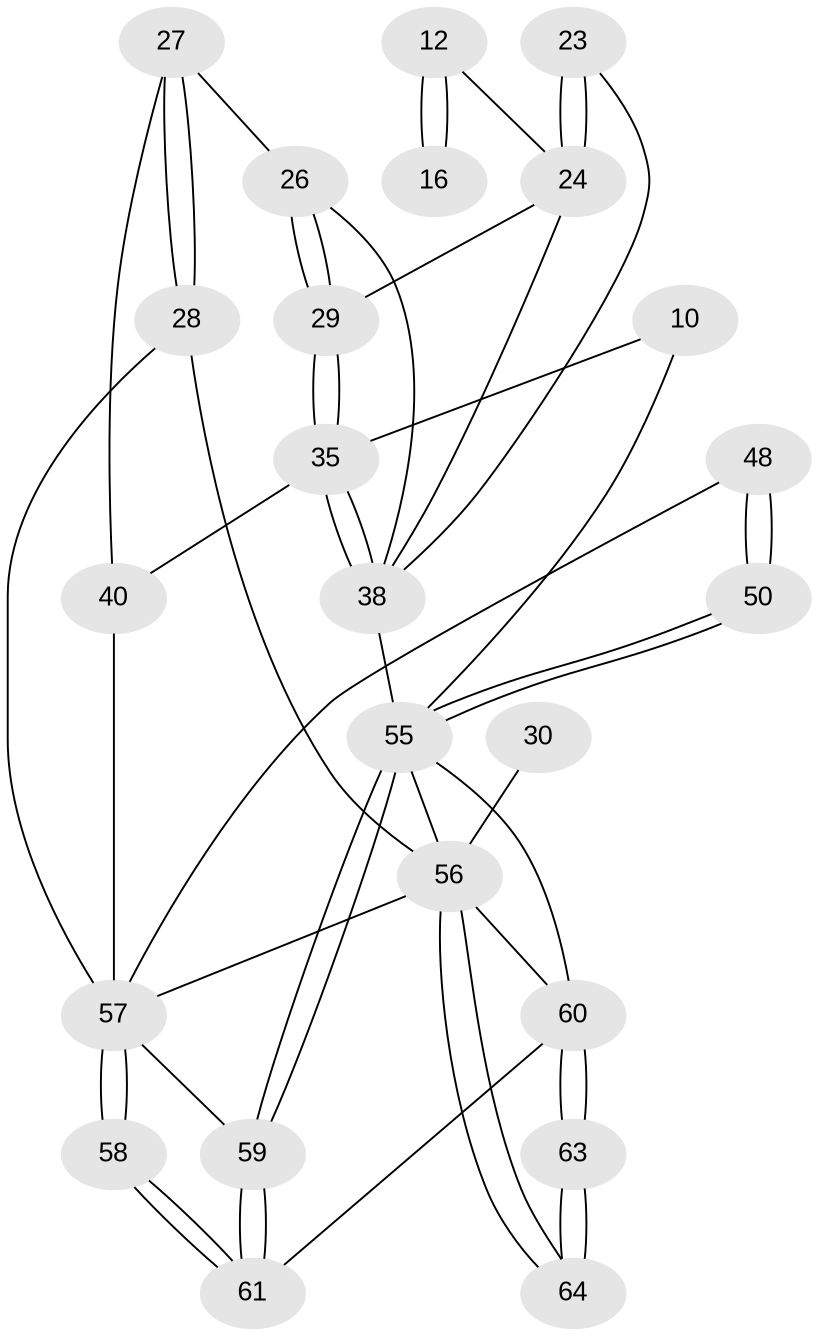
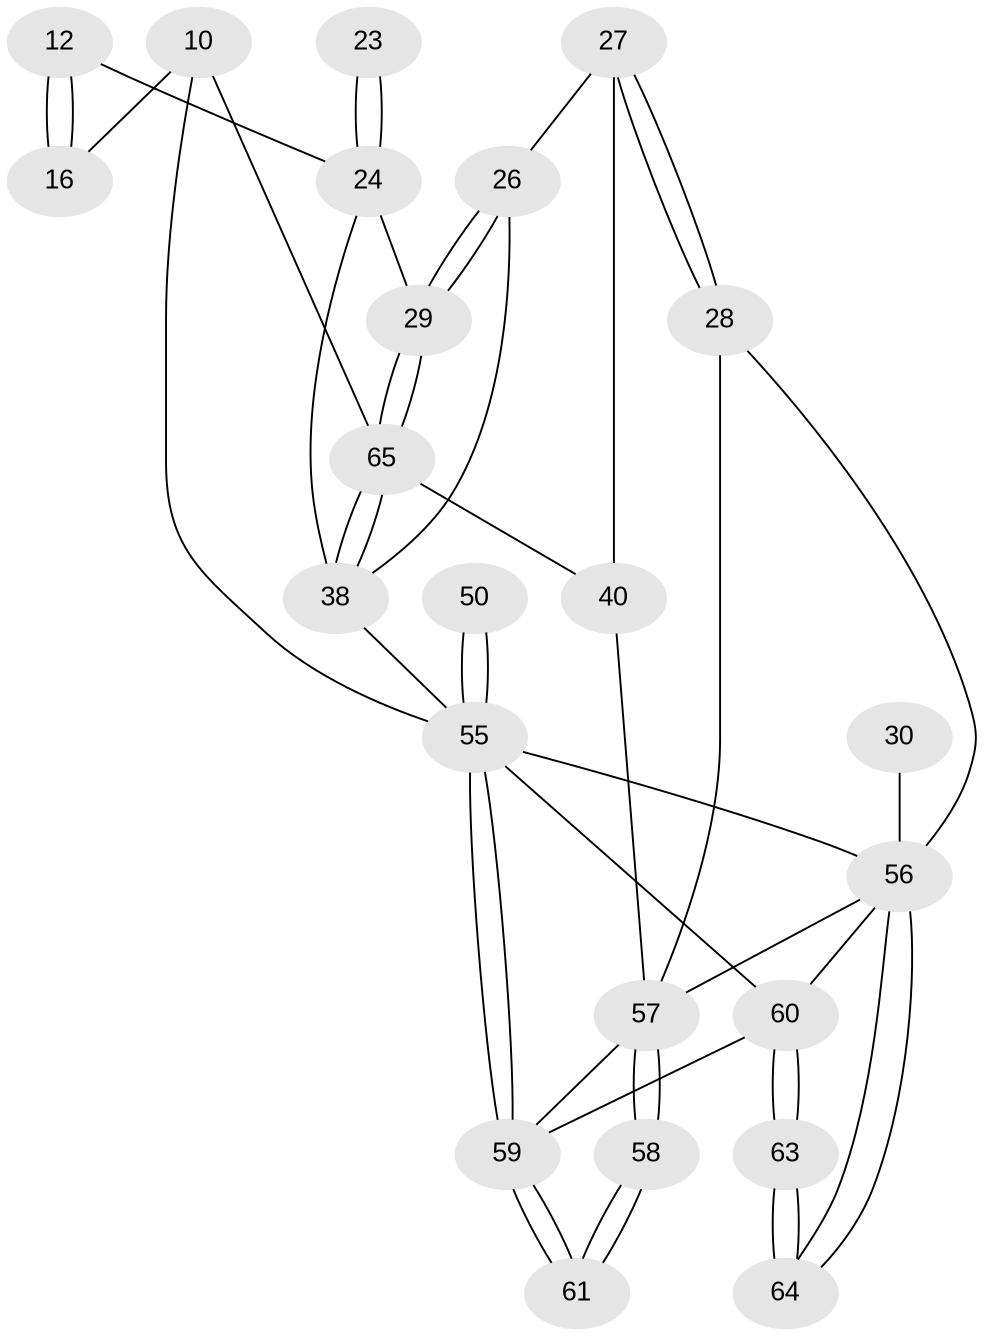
none -> (130, 112)
(582, 339) -> none
(326, 459) -> (382, 459)
(759, 459) -> none
(413, 1154) -> (647, 1085)
